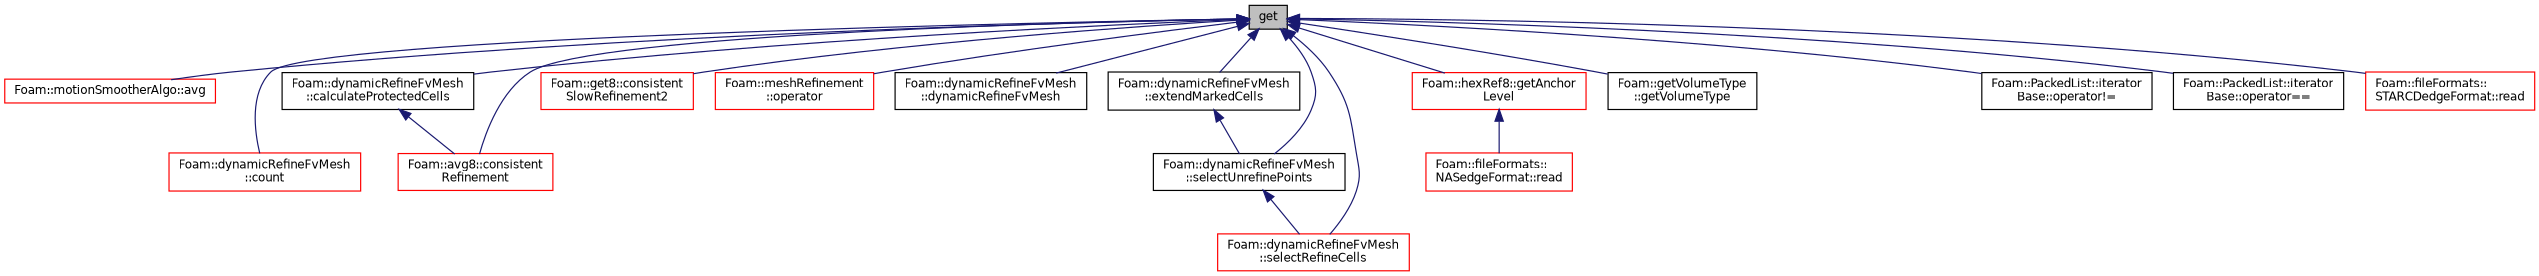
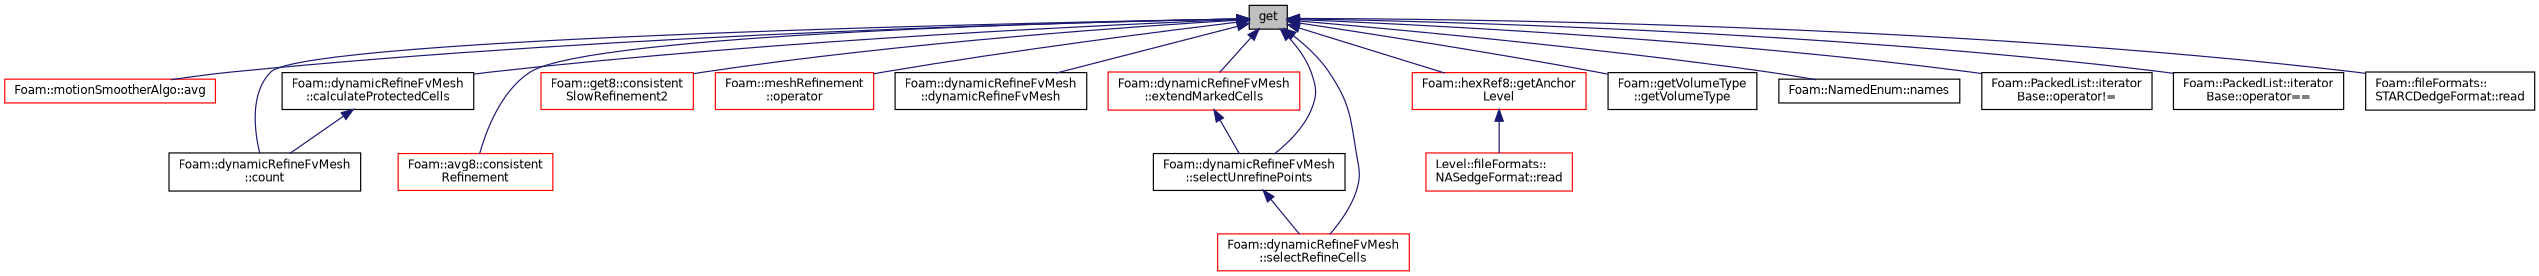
(1204, 91) -> (1204, 91)
none -> (1869, 91)
(2450, 91) -> (2450, 91)
(432, 135) -> (317, 135)
(265, 172) -> (265, 172)
(1499, 172) -> (1499, 172)
